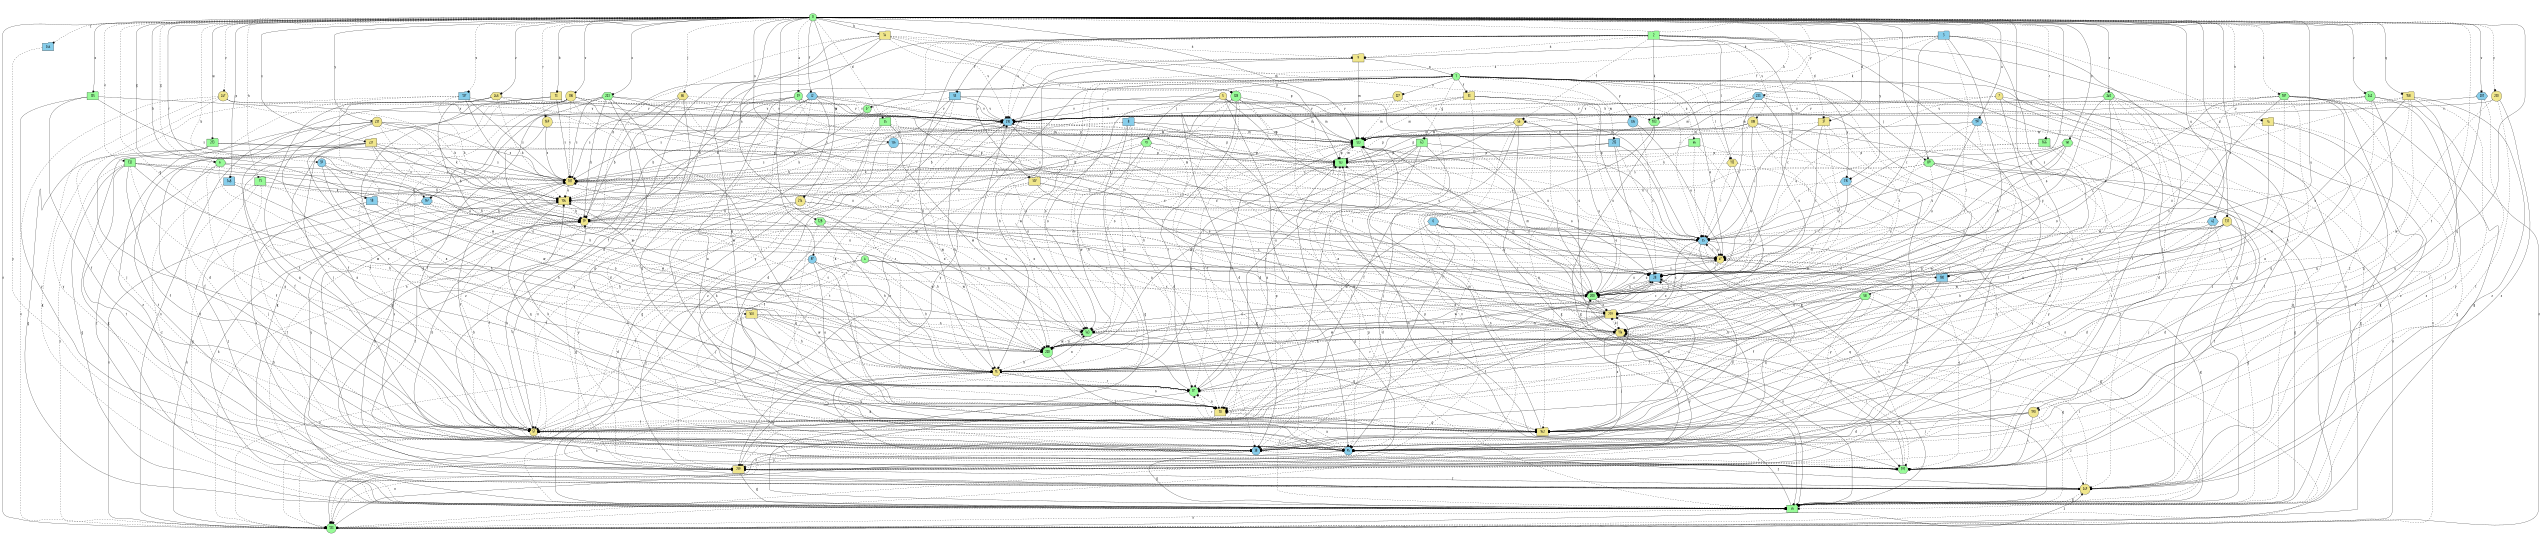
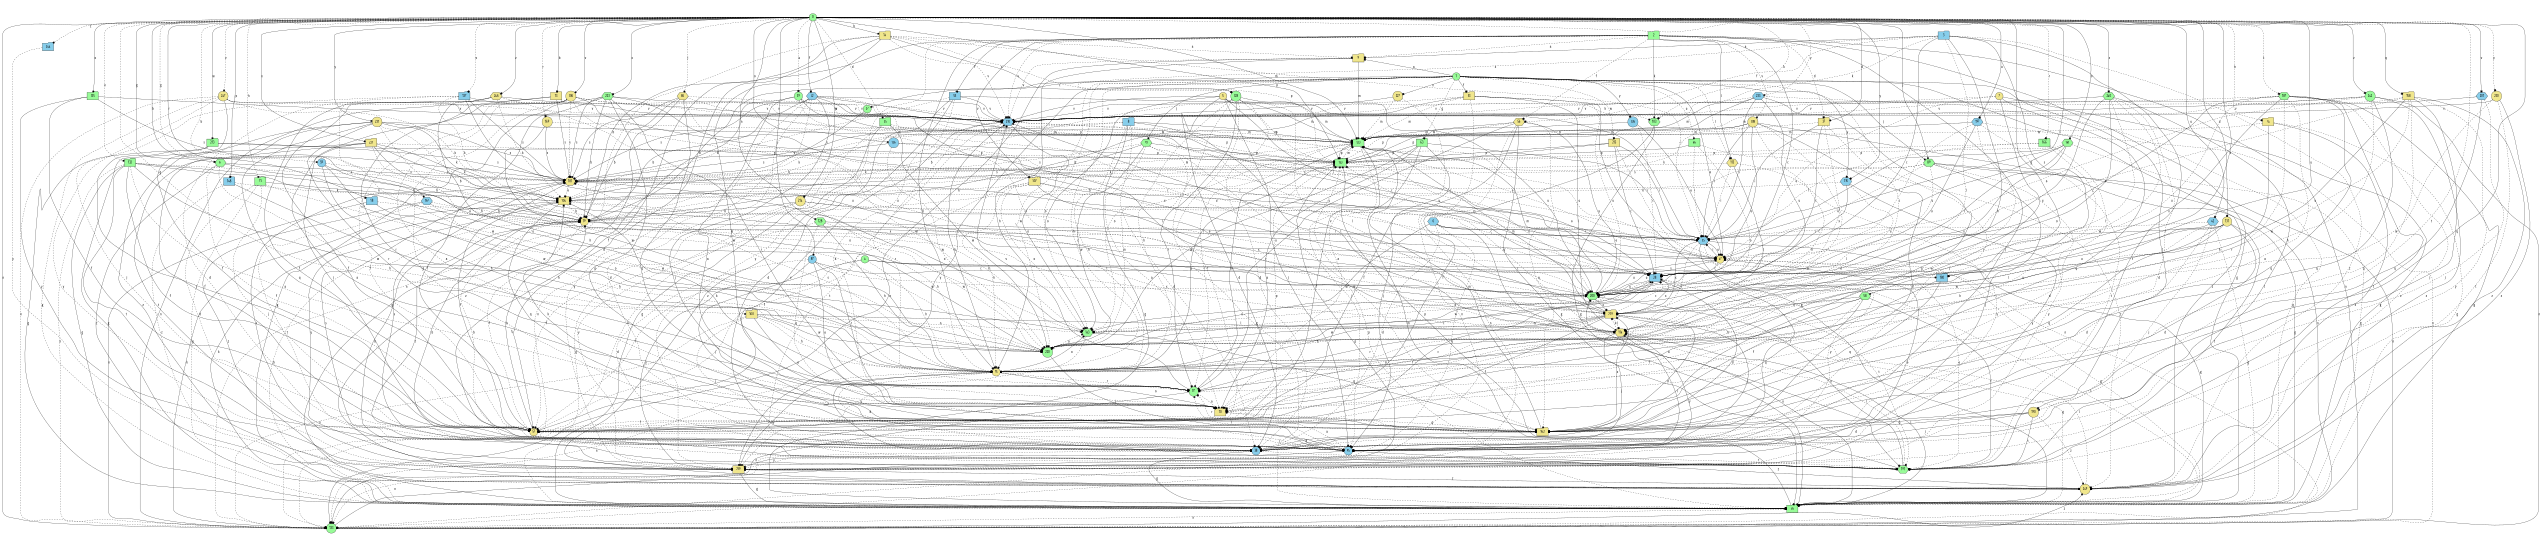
(1408, 64) -> (1409, 68)
(532, 122) -> (1316, 177)
(1614, 143) -> (1614, 143)
(1715, 176) -> (1715, 176)
(307, 299) -> (282, 310)
(1066, 338) -> none
(1022, 362) -> (976, 256)
(1942, 508) -> none
